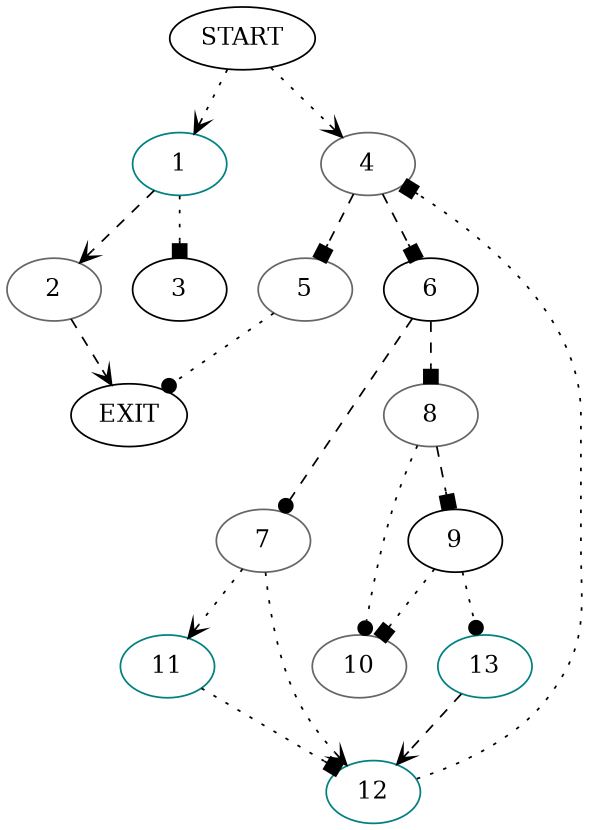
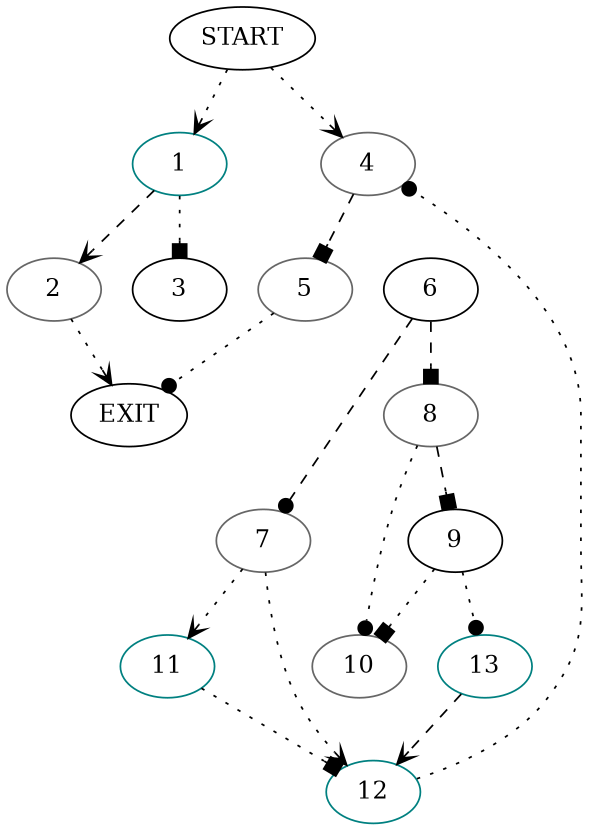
(395, 219) -> none
(87, 345) -> (87, 345)
(581, 496) -> (581, 496)
